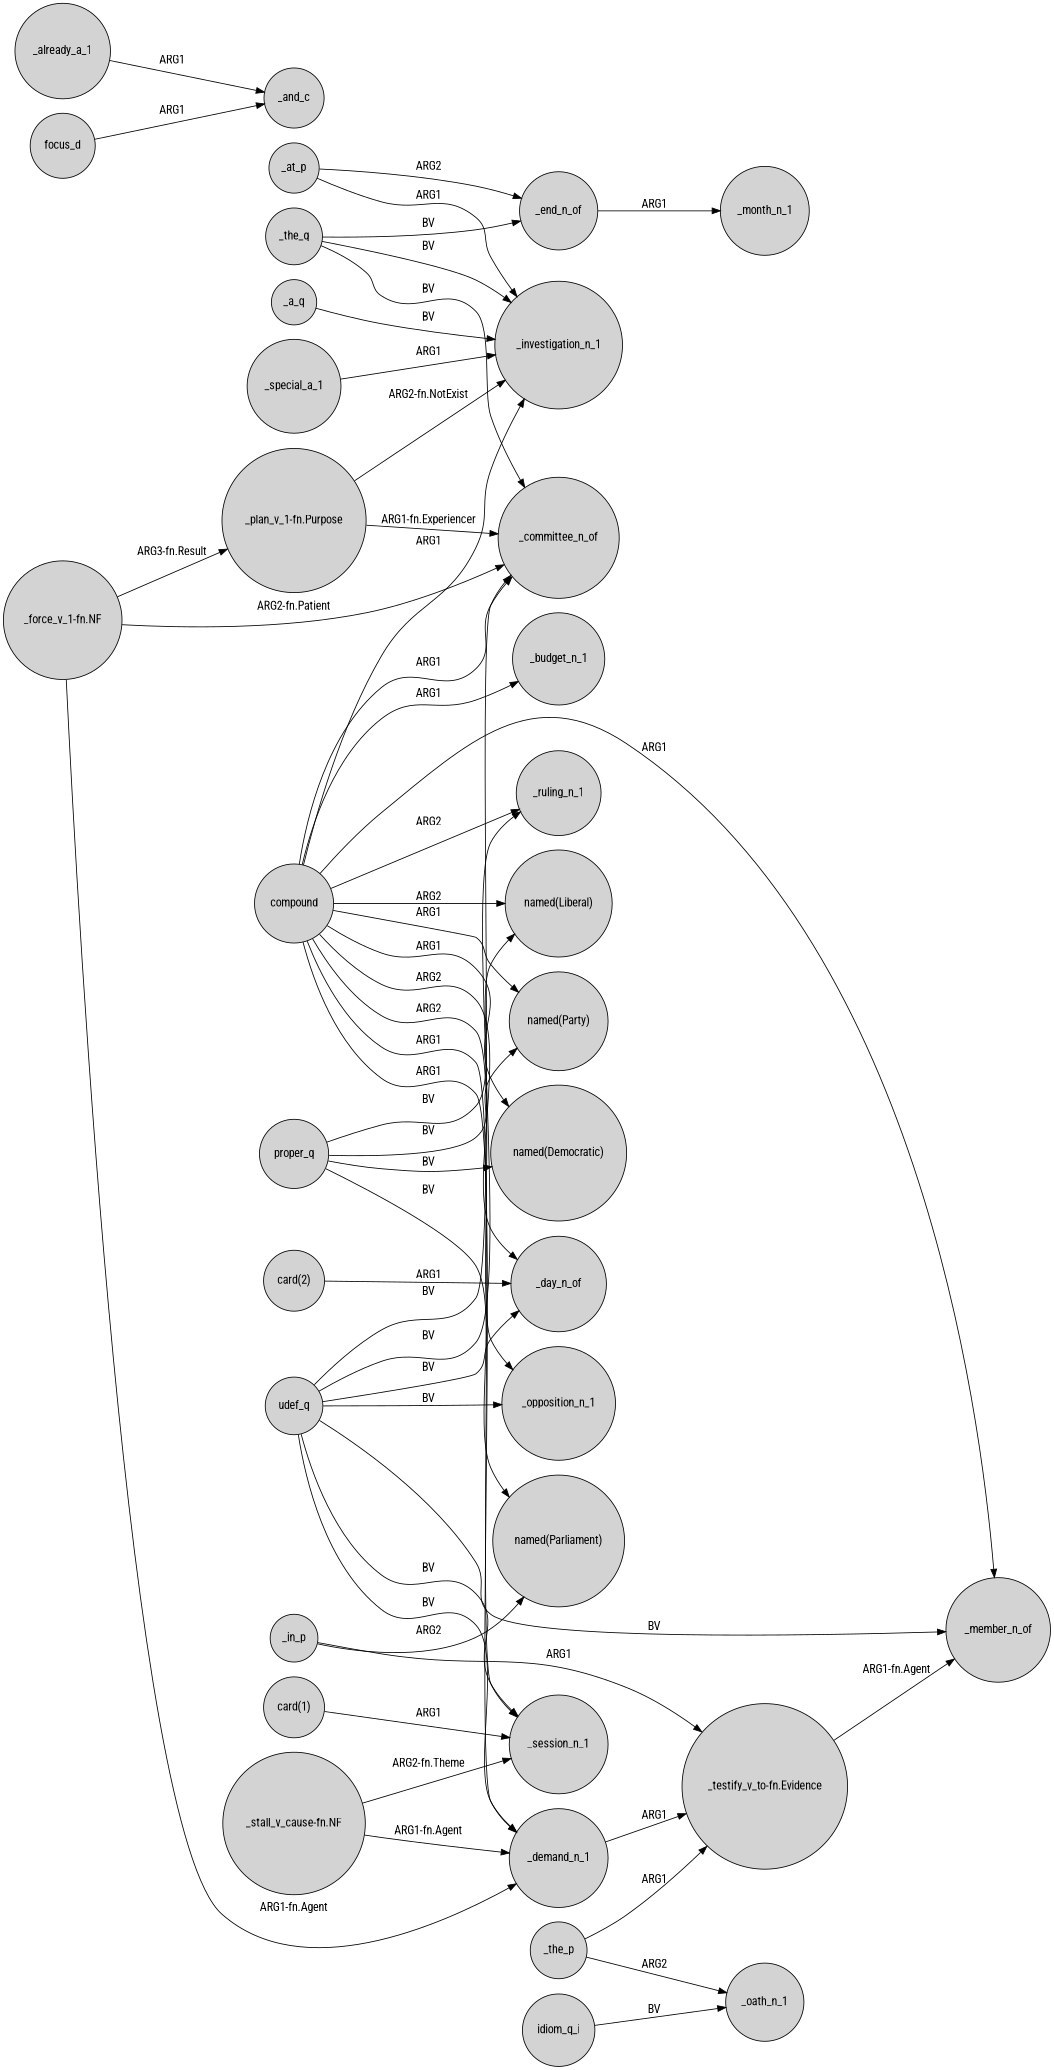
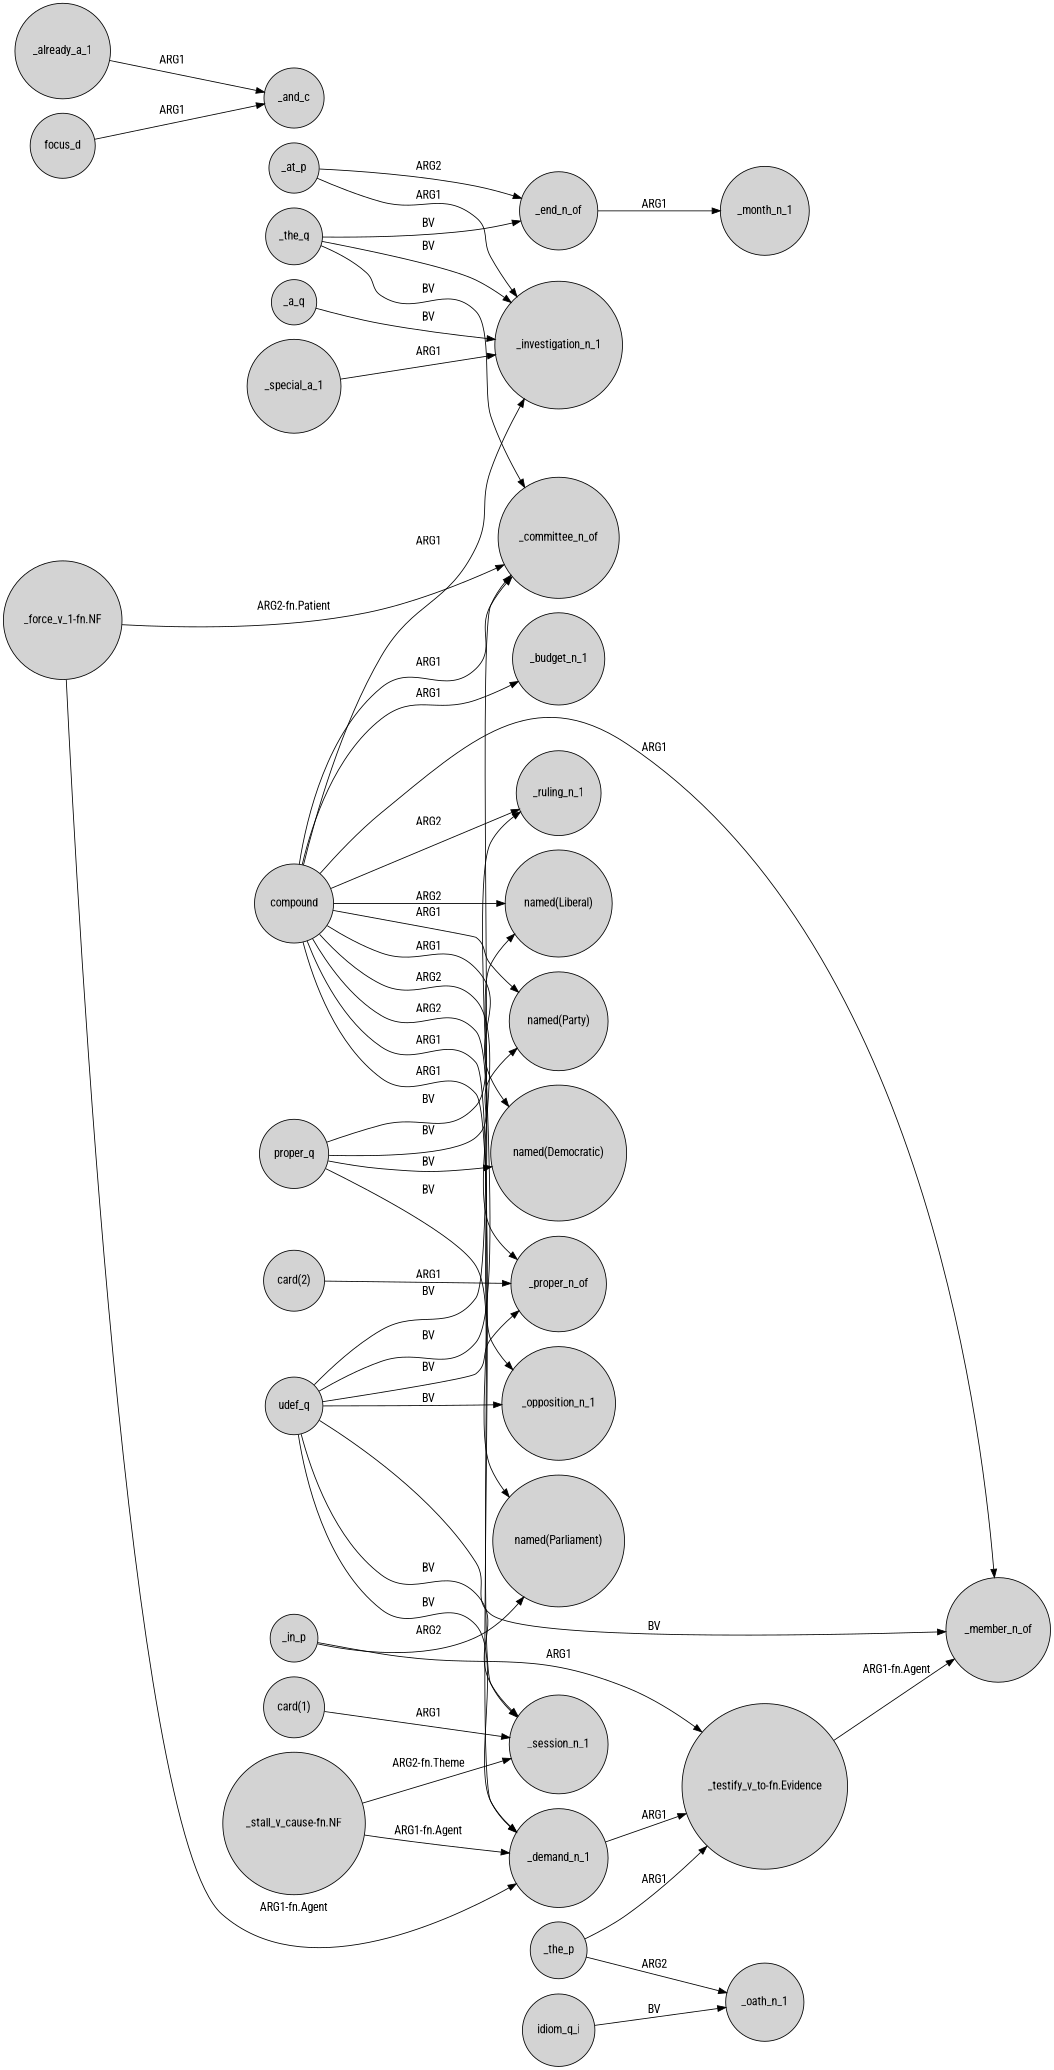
(294, 521) -> none
(559, 1284) -> (559, 1284)
